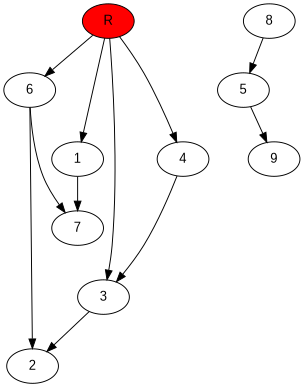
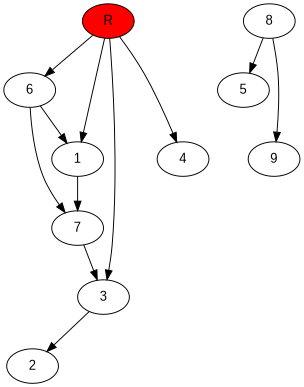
(257, 120) -> (279, 85)
(31, 223) -> (51, 121)
(154, 227) -> (89, 258)
